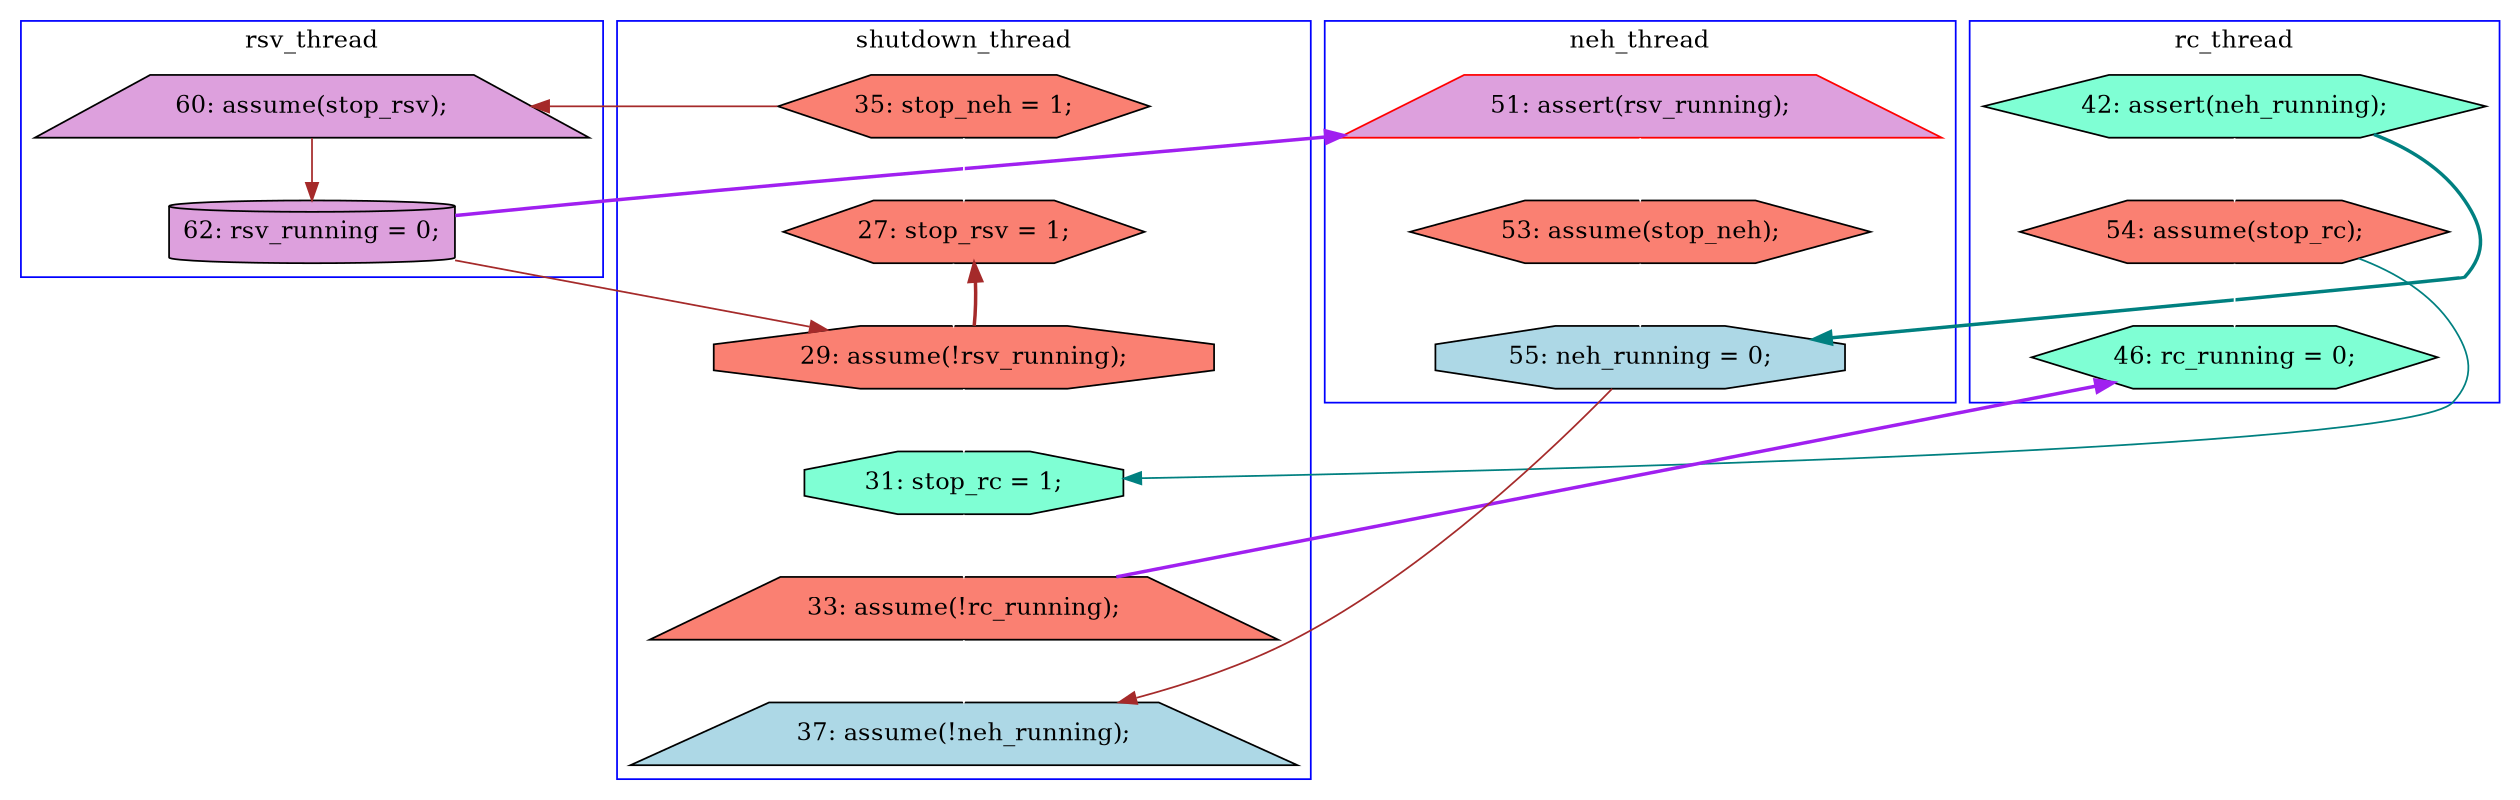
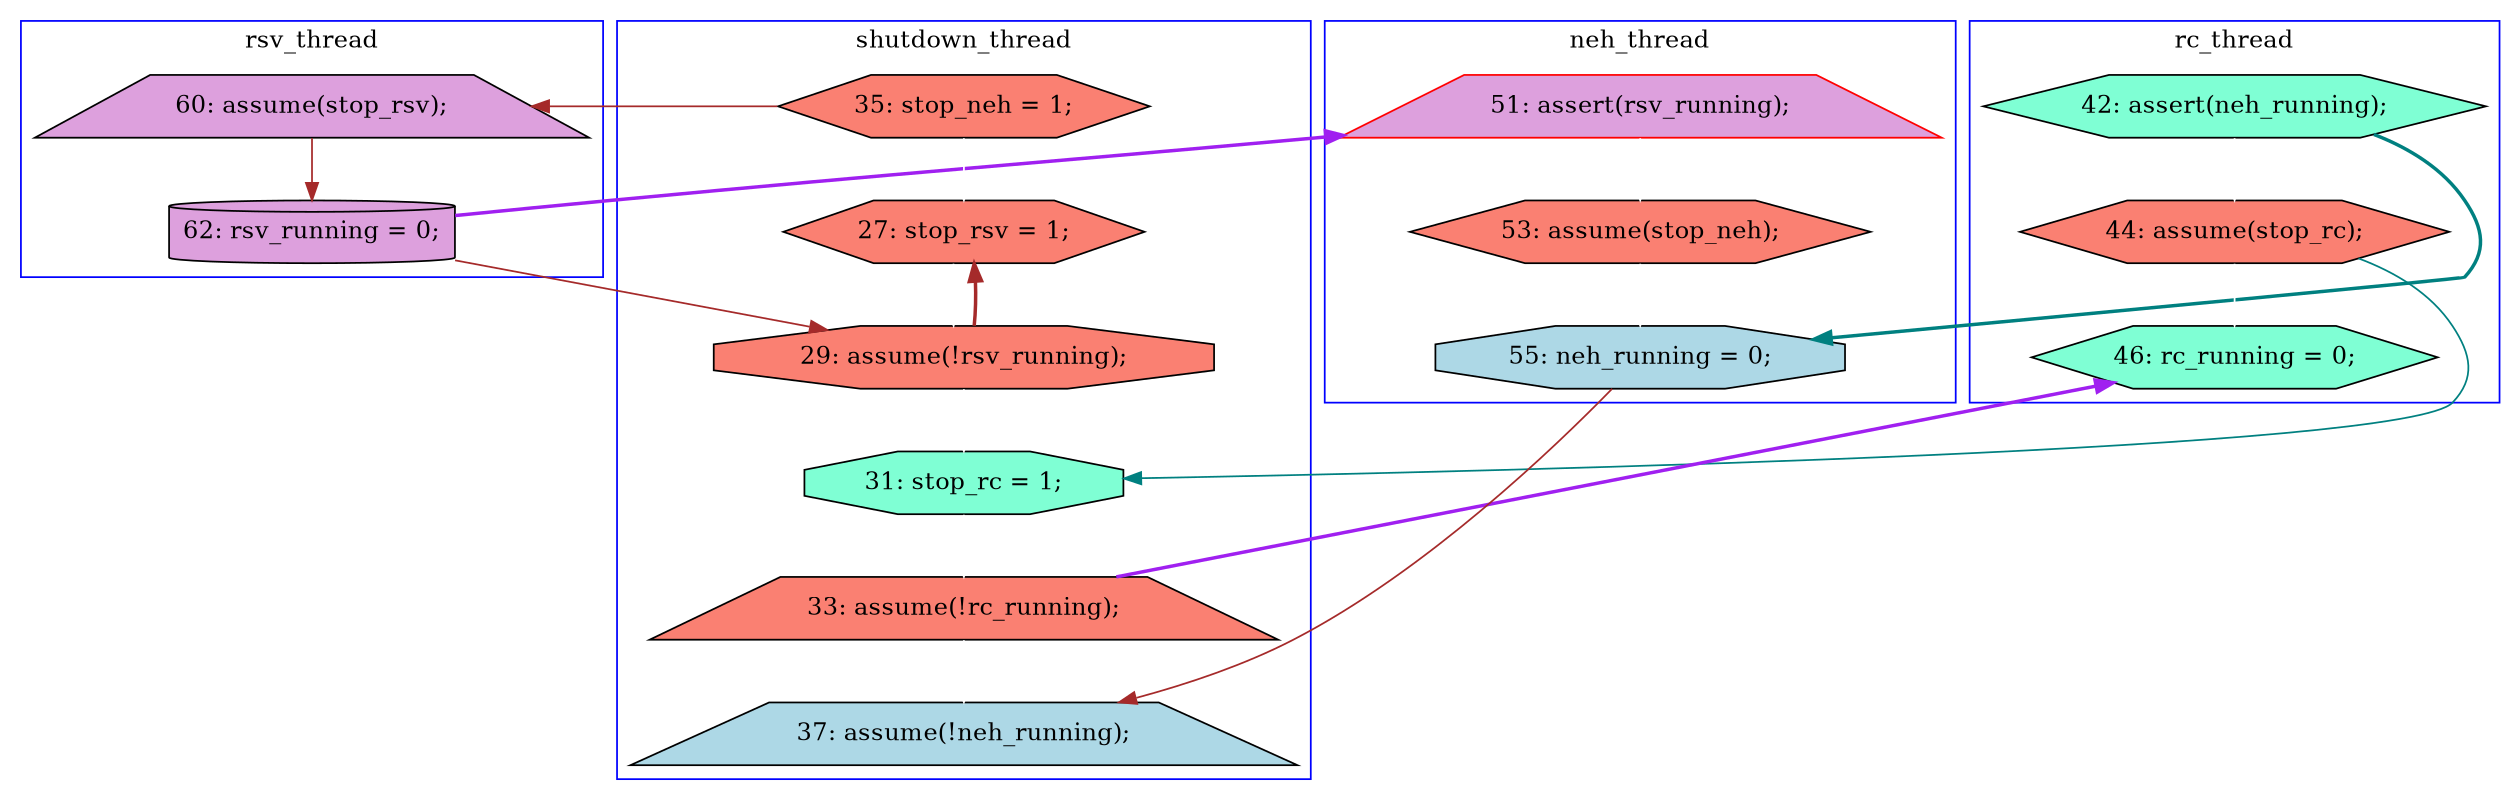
(2235, 232) -> (2235, 232)
